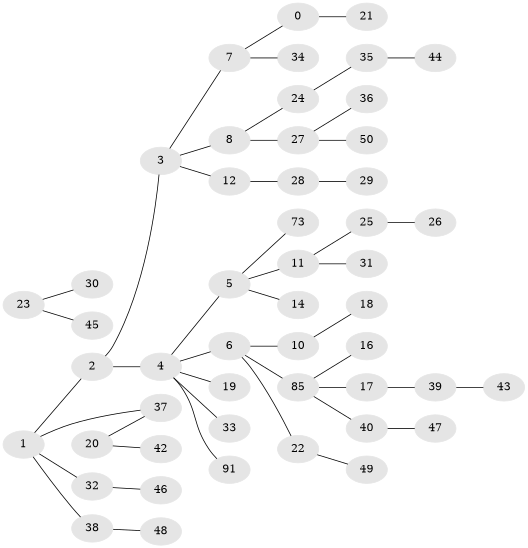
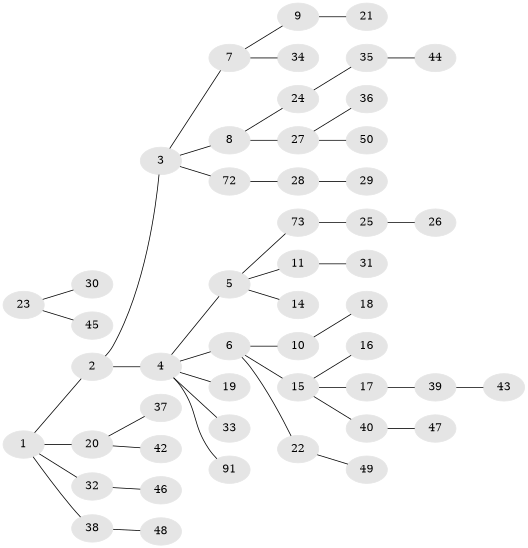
(298, 17) -> (298, 17)
(230, 181) -> (230, 181)
(332, 243) -> (333, 223)
(298, 387) -> (298, 387)
(89, 419) -> (58, 445)
